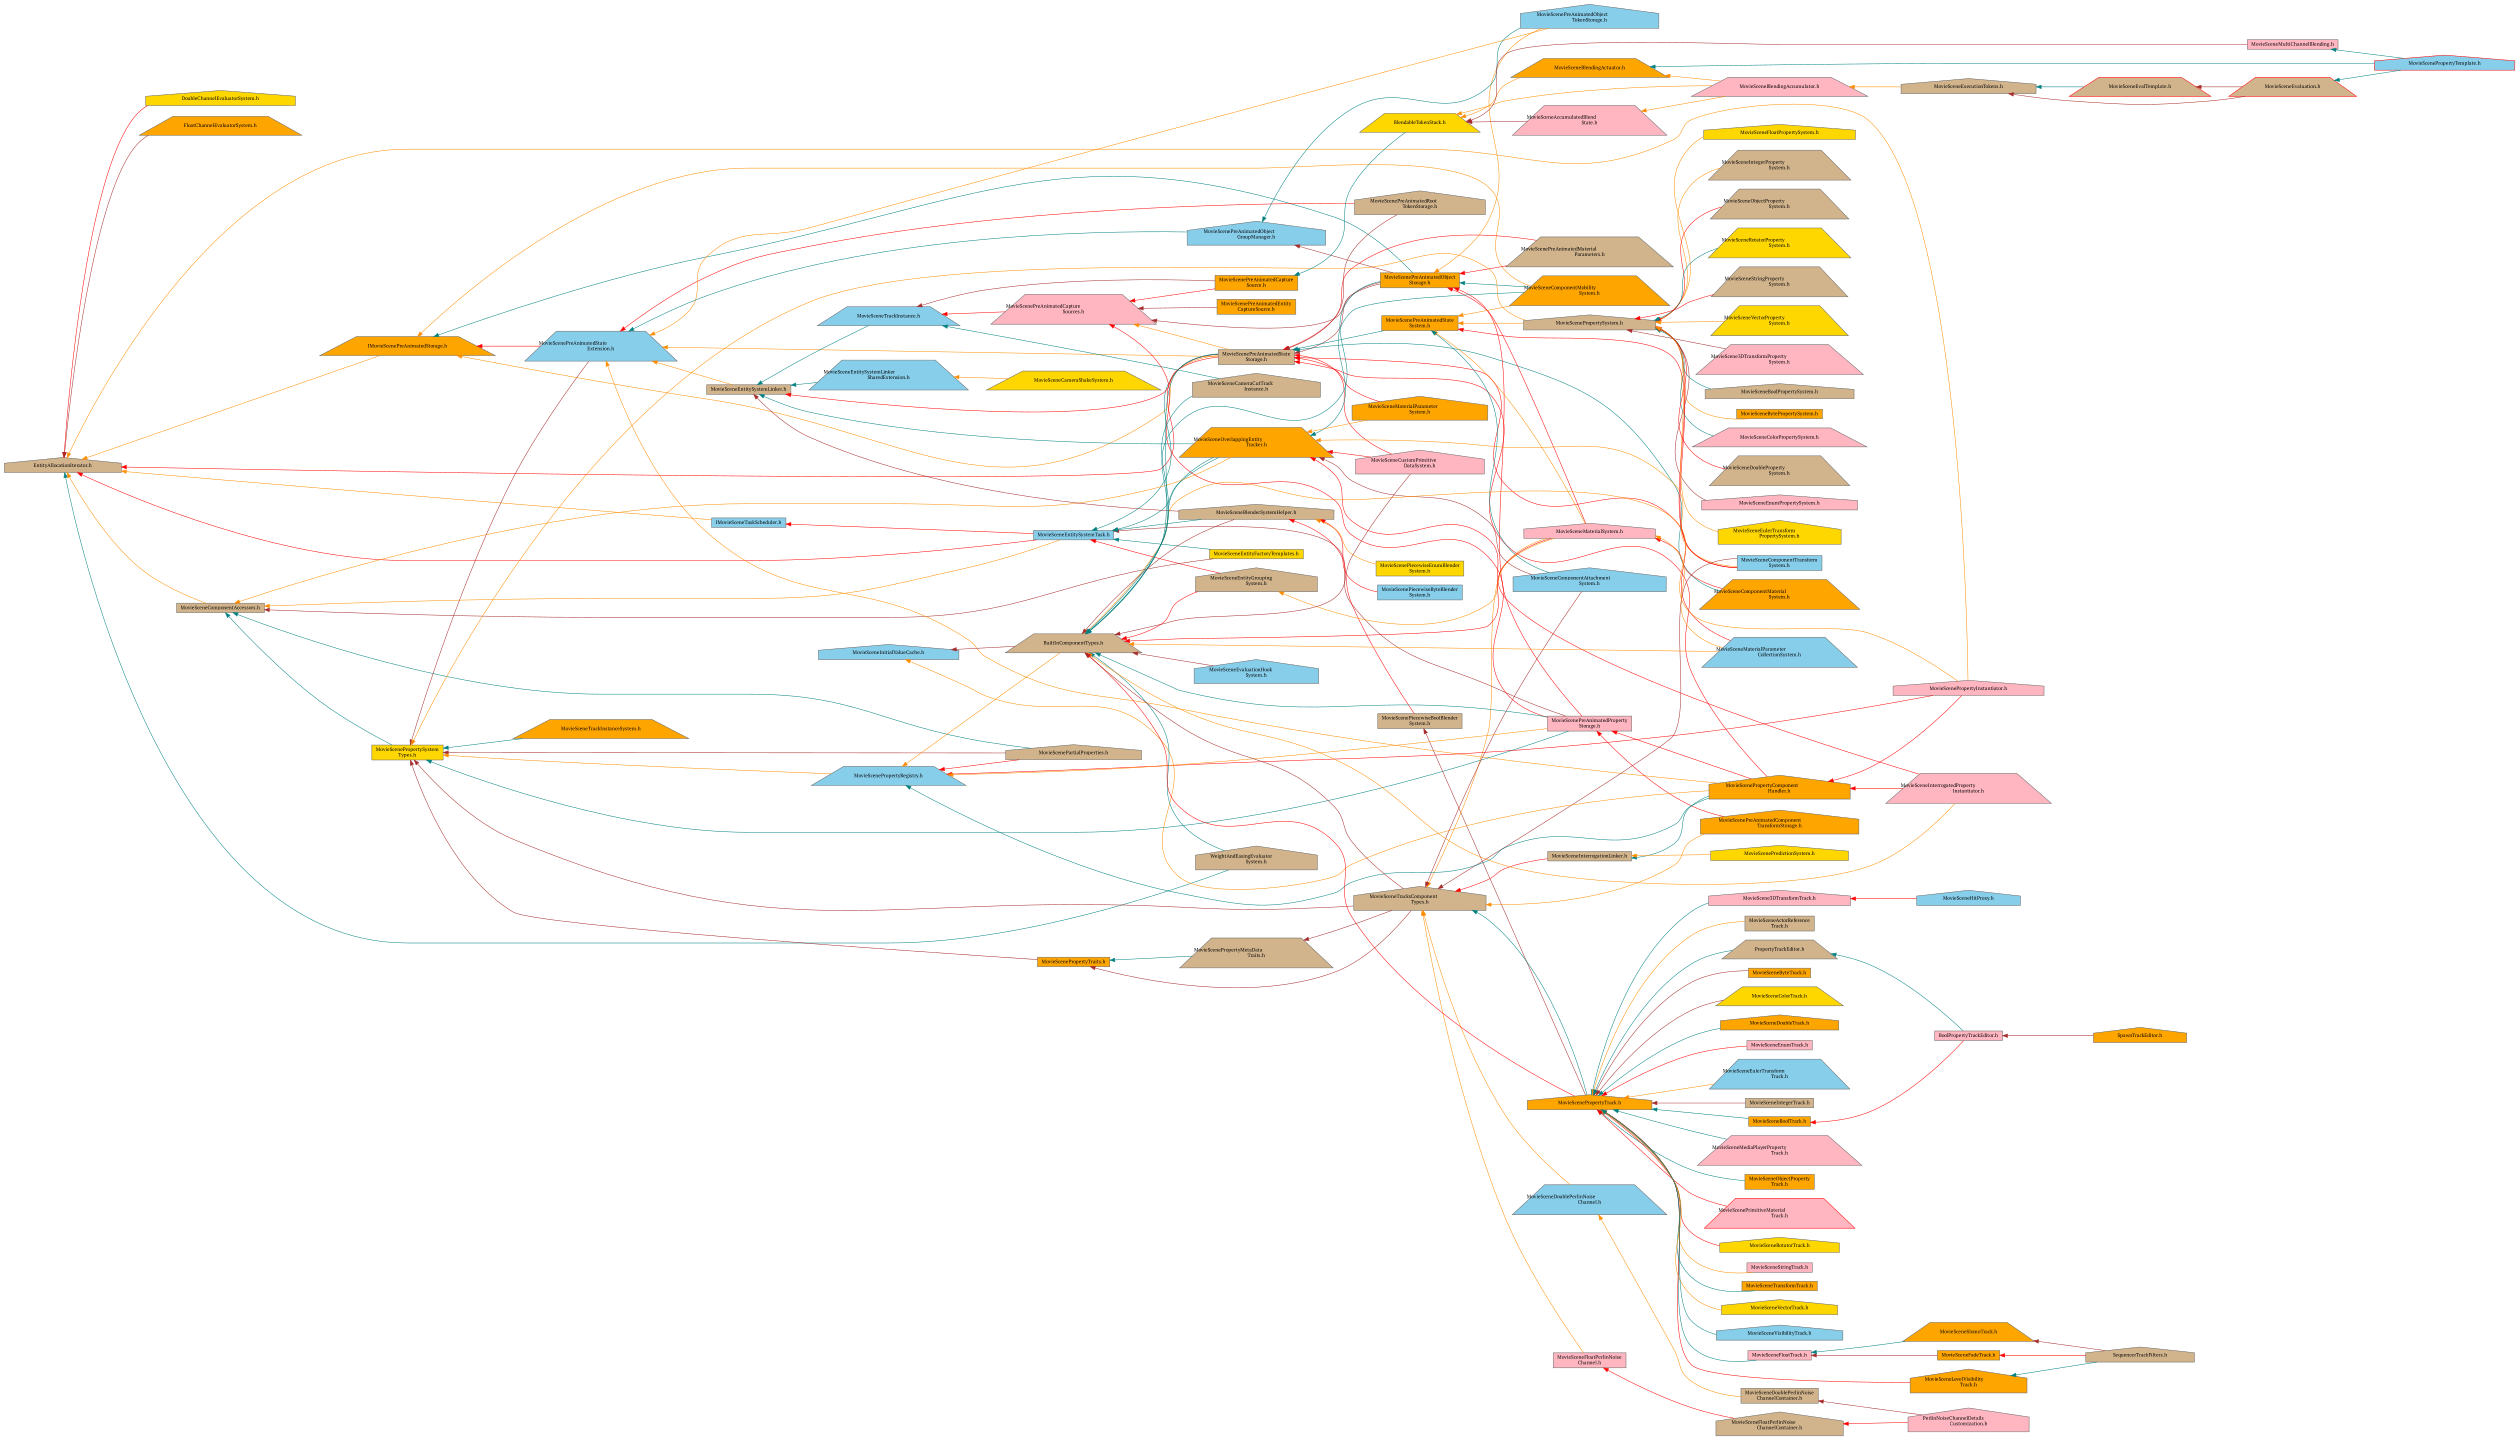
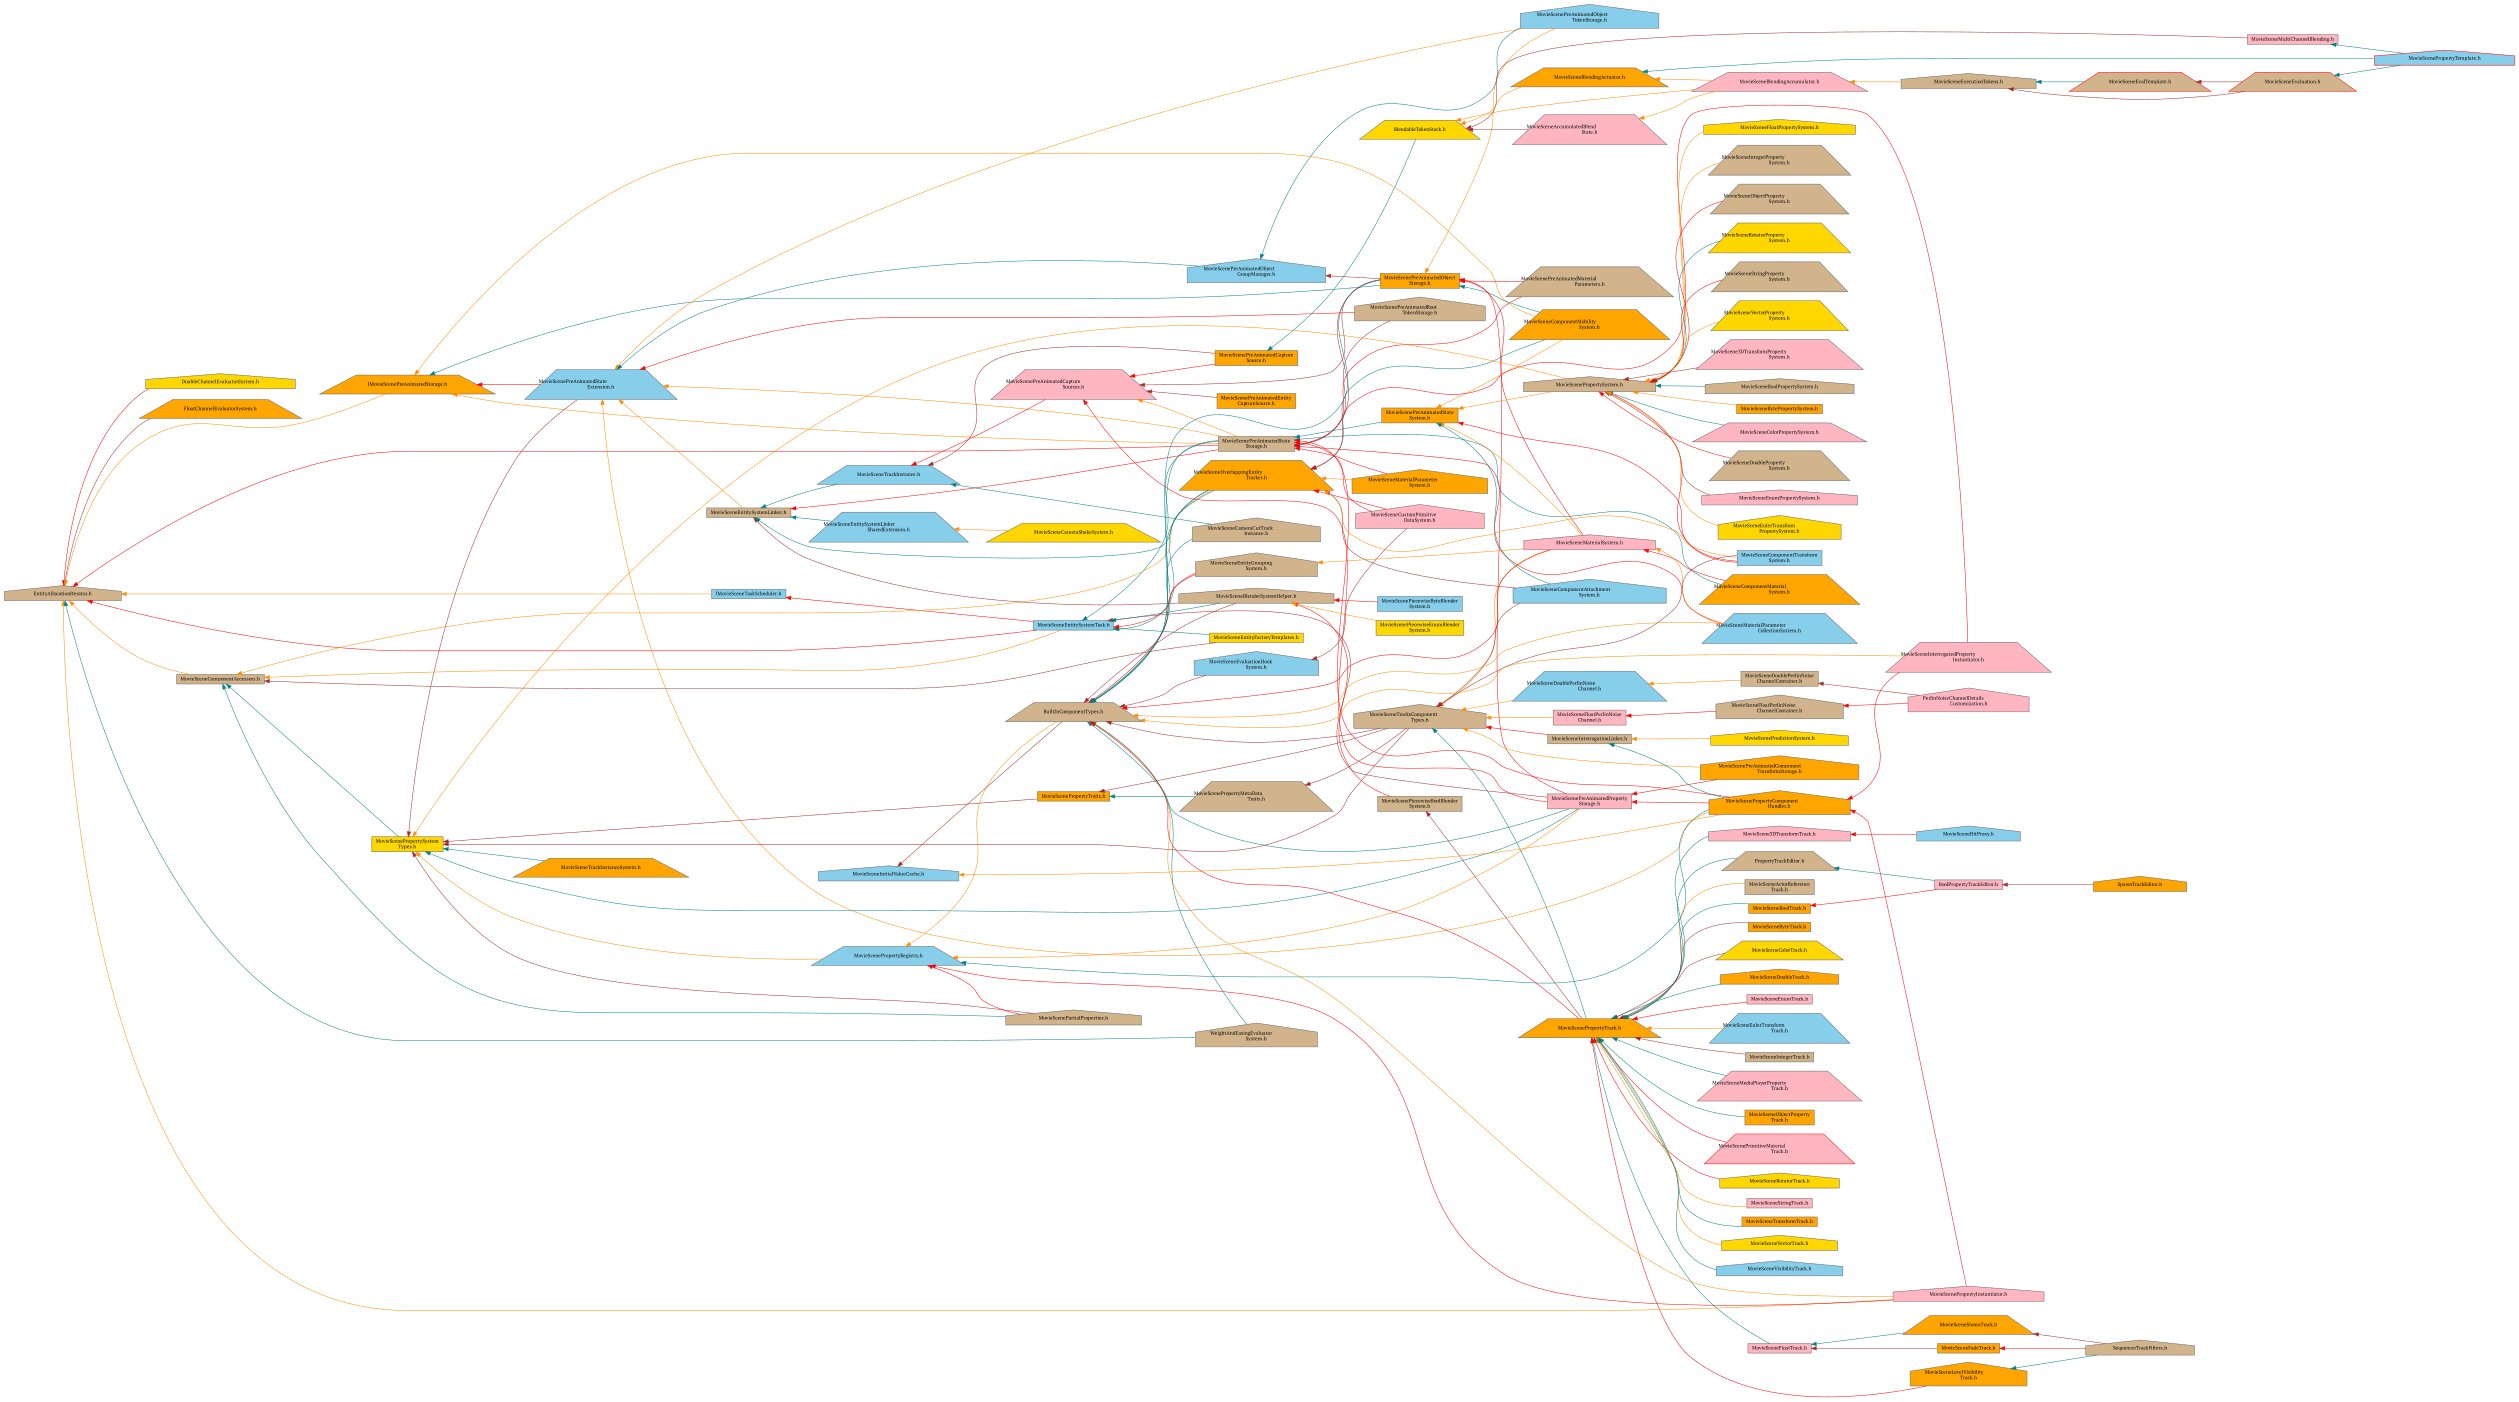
(1301, 610) -> (1353, 590)
(1590, 1103) -> (1590, 1028)
